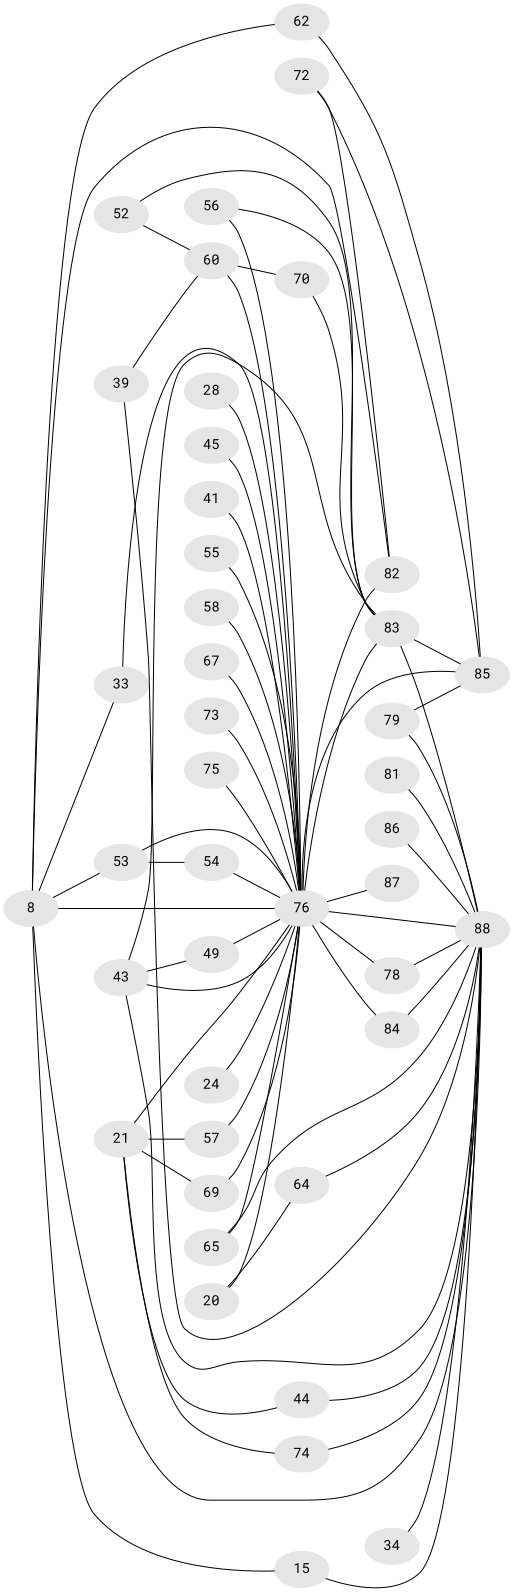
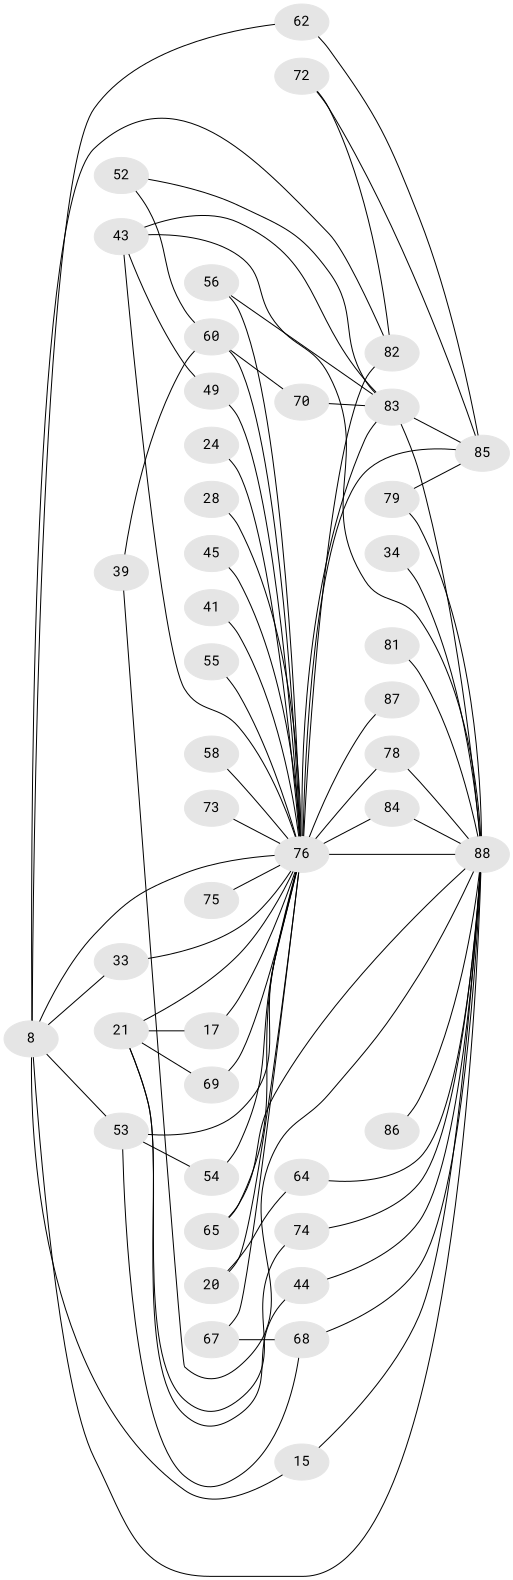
(212, 1139) -> (212, 1031)
none -> (302, 1340)
